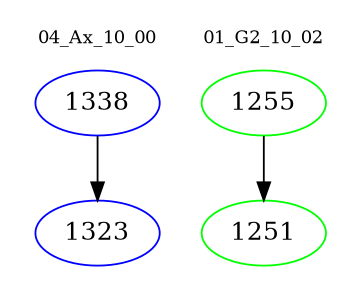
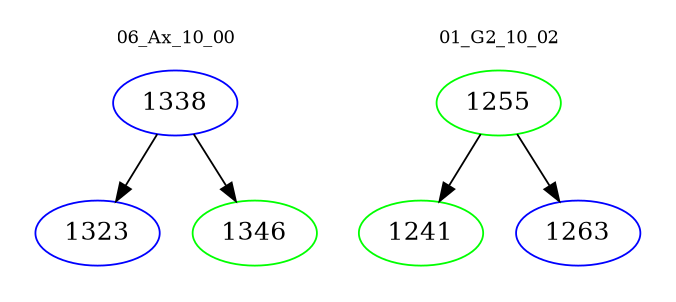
(98, 39) -> (176, 39)
none -> (255, 233)
(264, 233) -> (421, 233)
none -> (578, 233)
